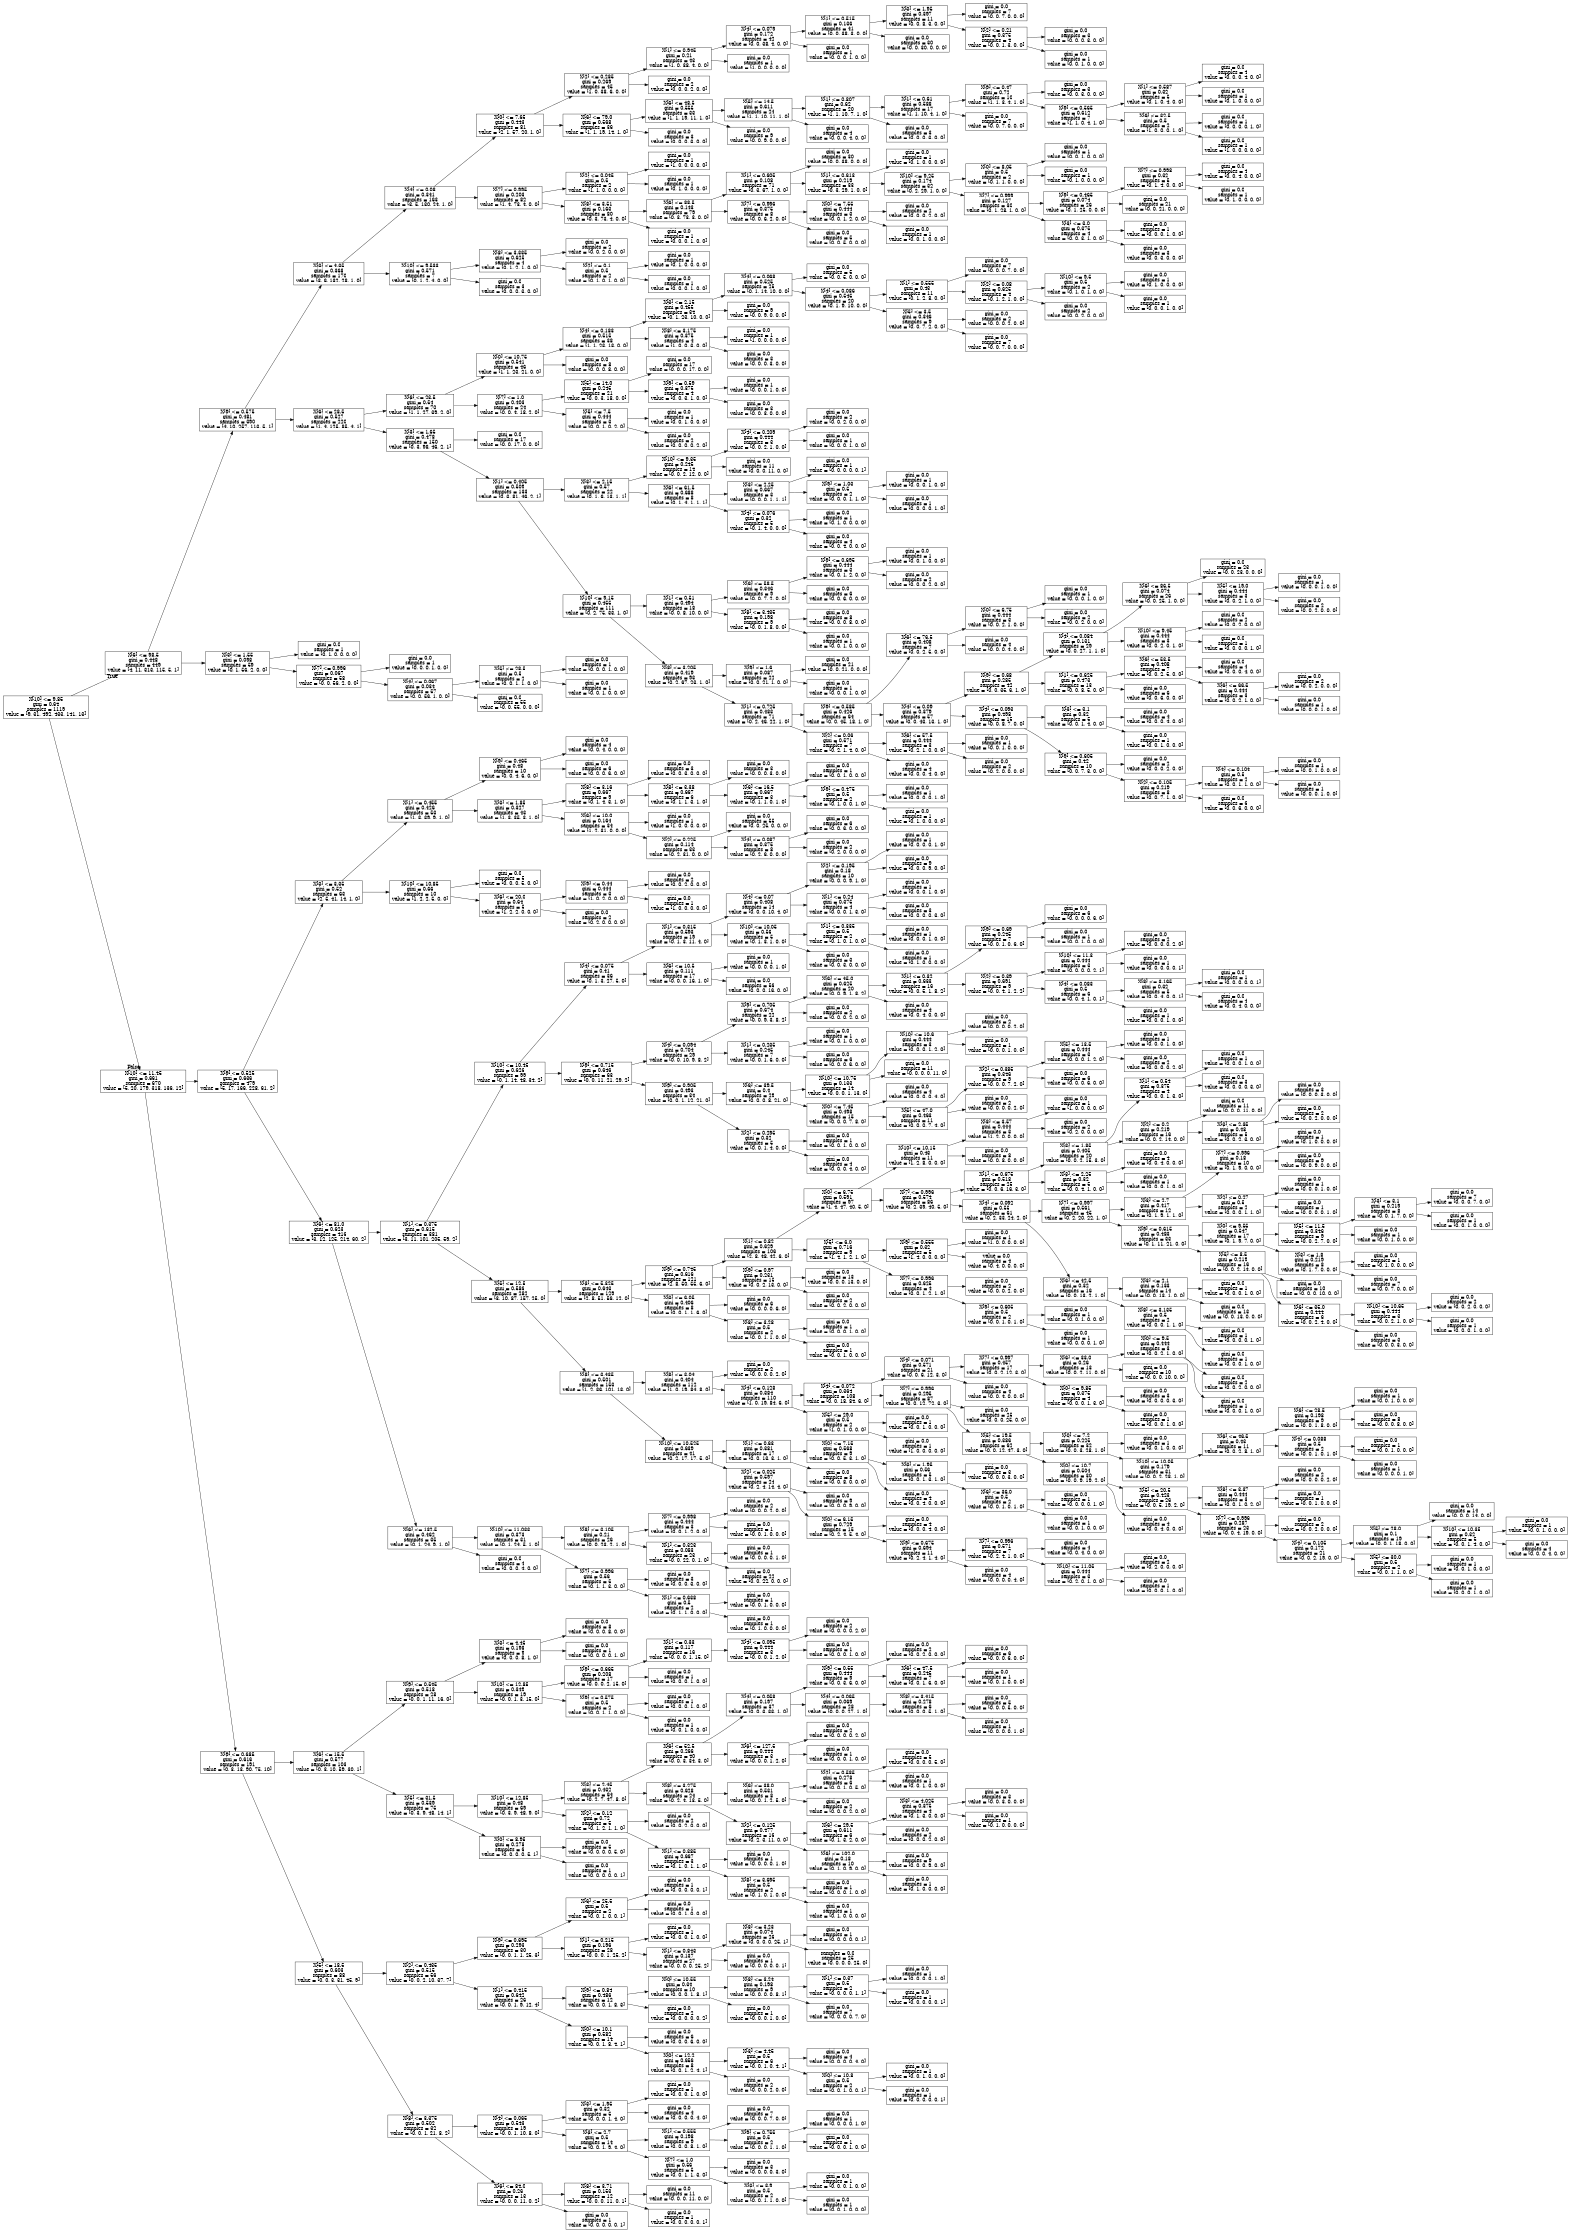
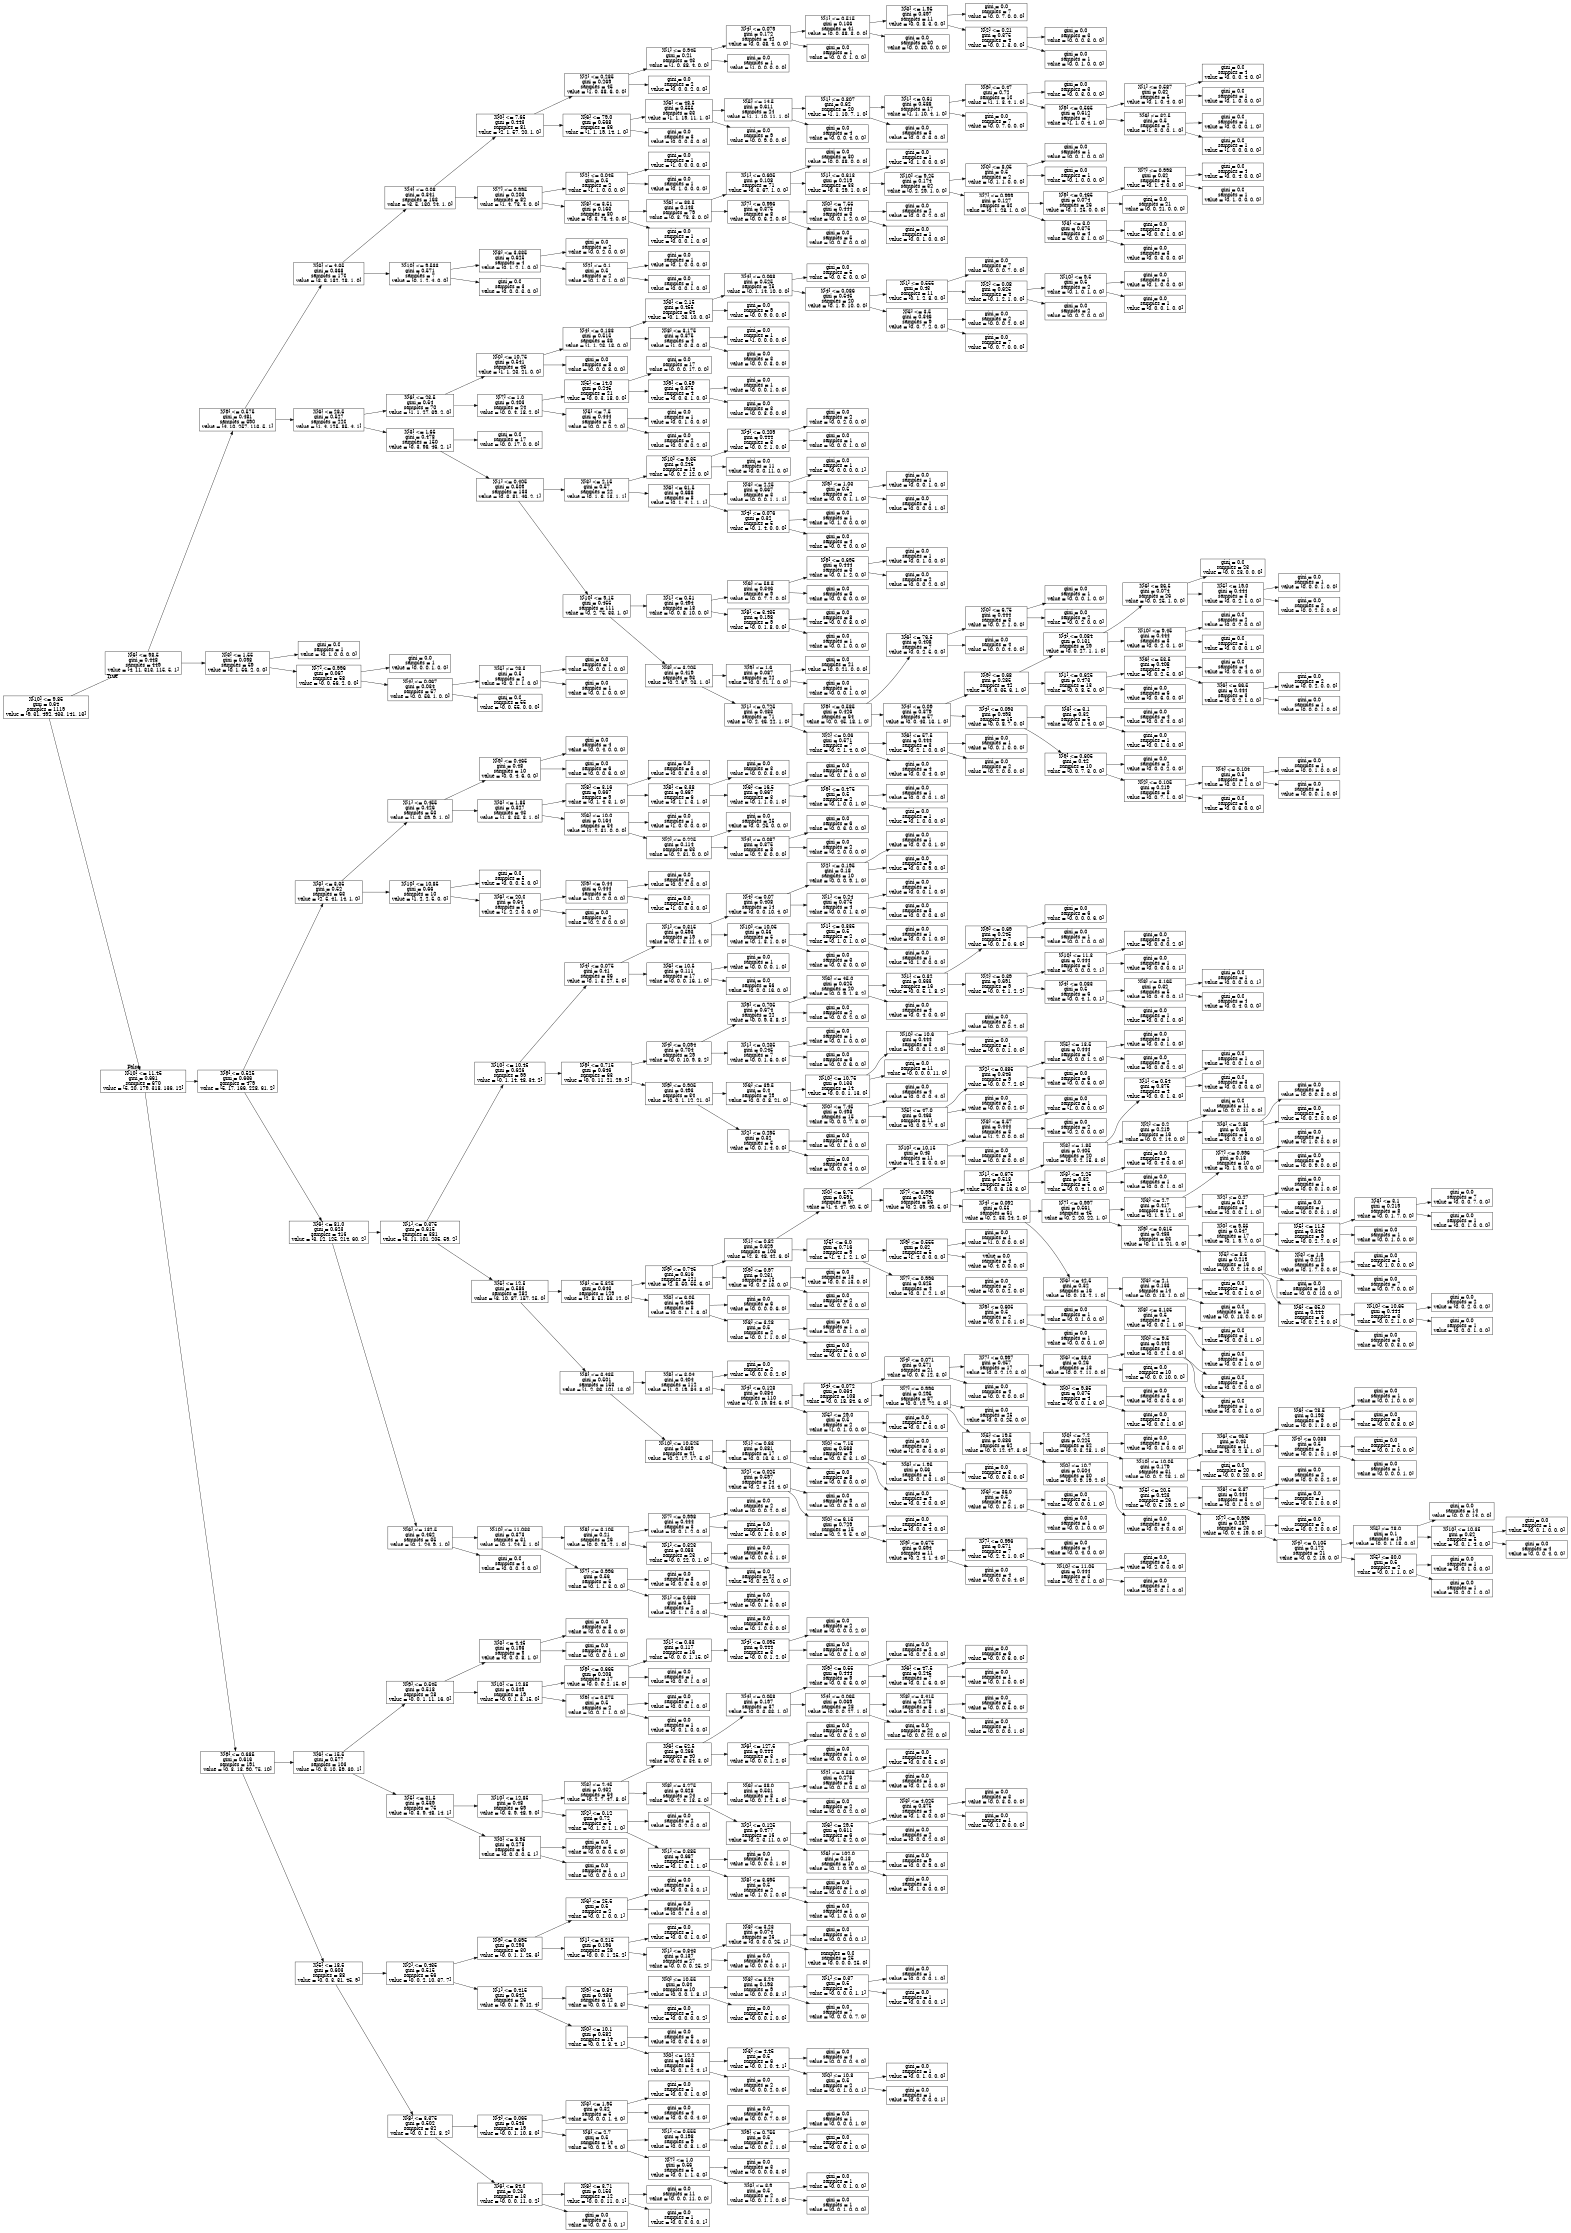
(758, 821) -> (758, 821)
none -> (1233, 1471)
none -> (917, 1731)
